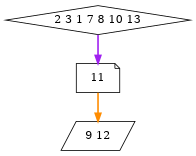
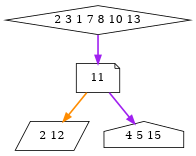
(98, 136) -> (52, 136)
none -> (144, 136)
